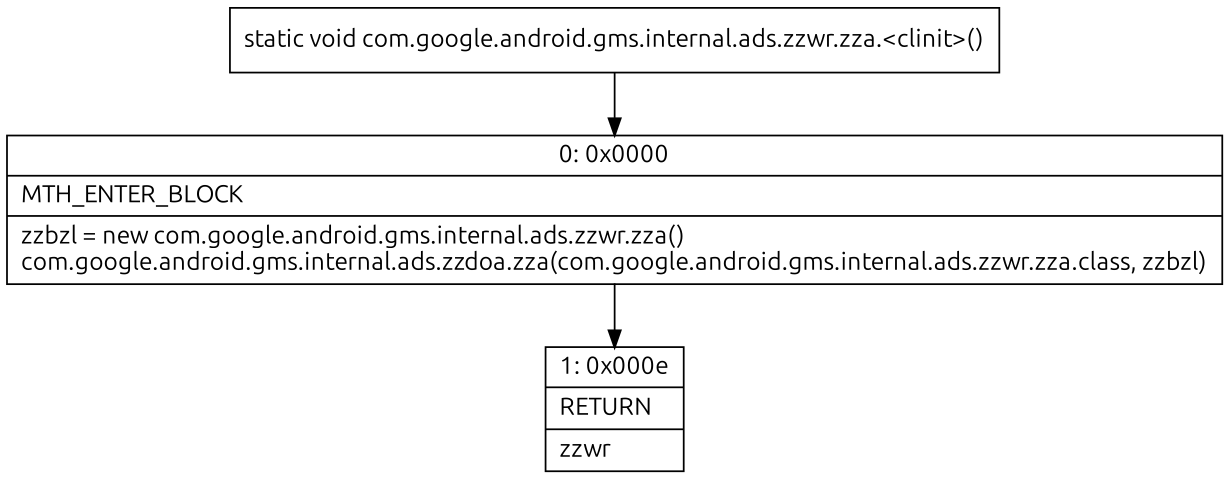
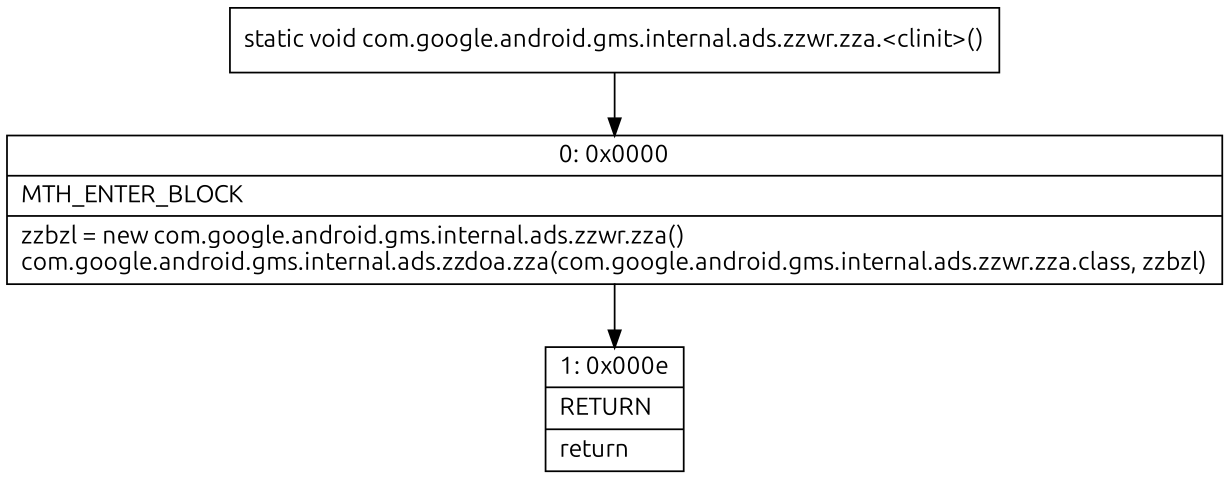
(586, 449) -> (595, 449)
